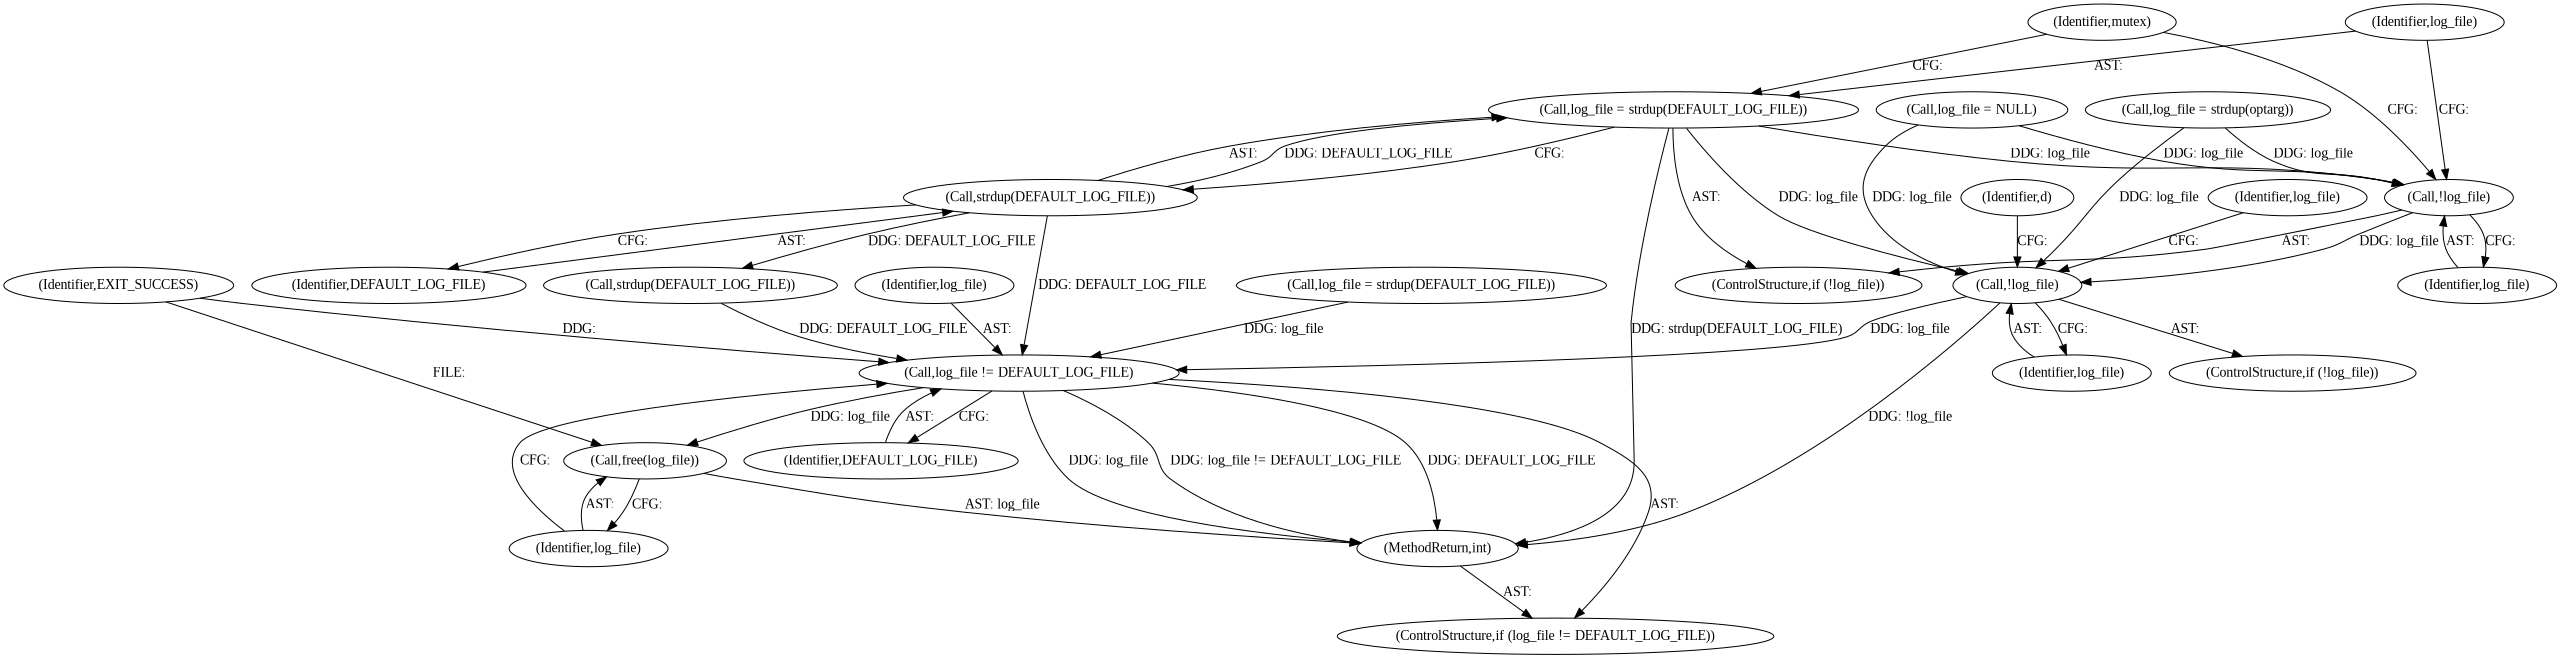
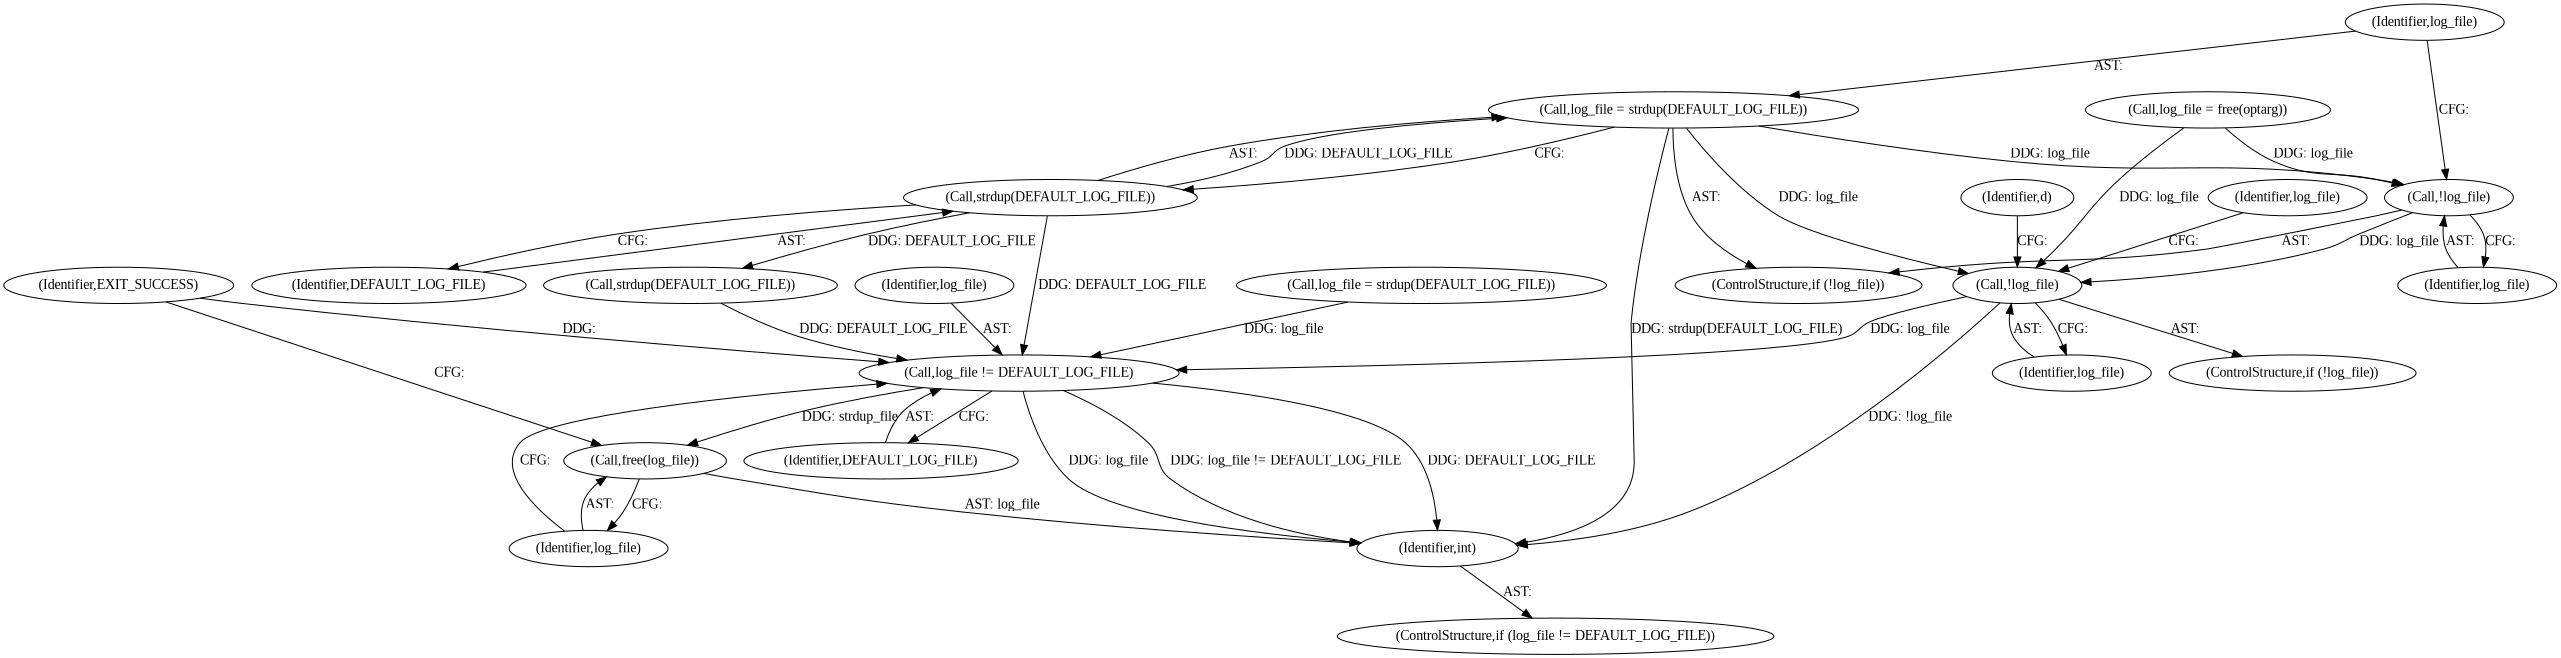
(2102, 22) -> none
(1972, 110) -> none
(2208, 110) -> (2208, 110)
(451, 373) -> (451, 373)
(1493, 412) -> none
(850, 417) -> (850, 417)
(1438, 549) -> (1438, 549)
